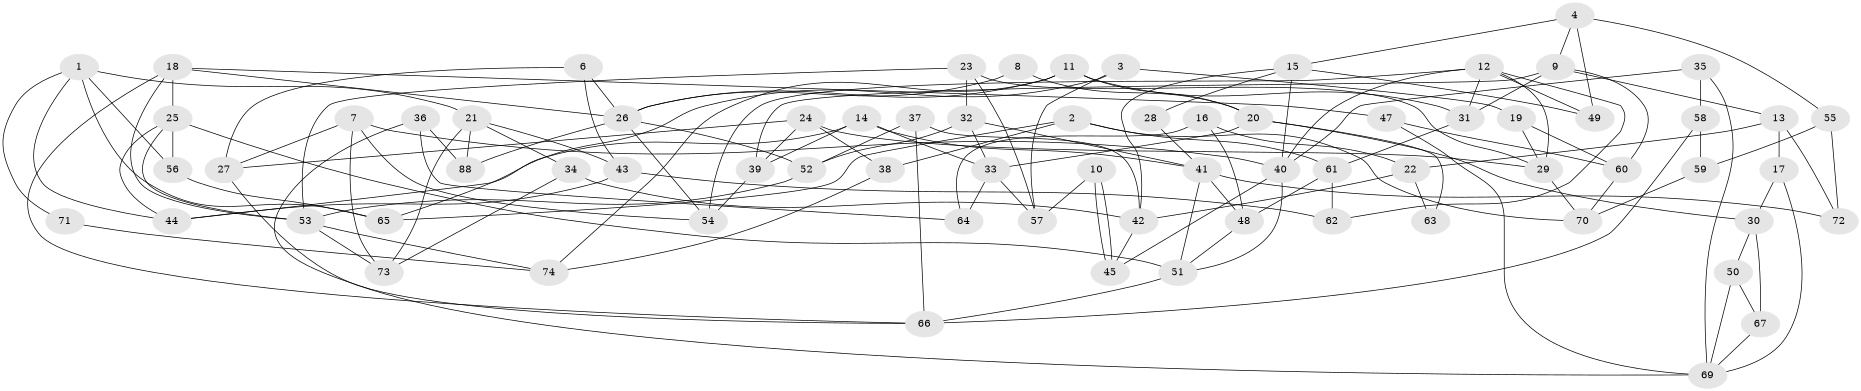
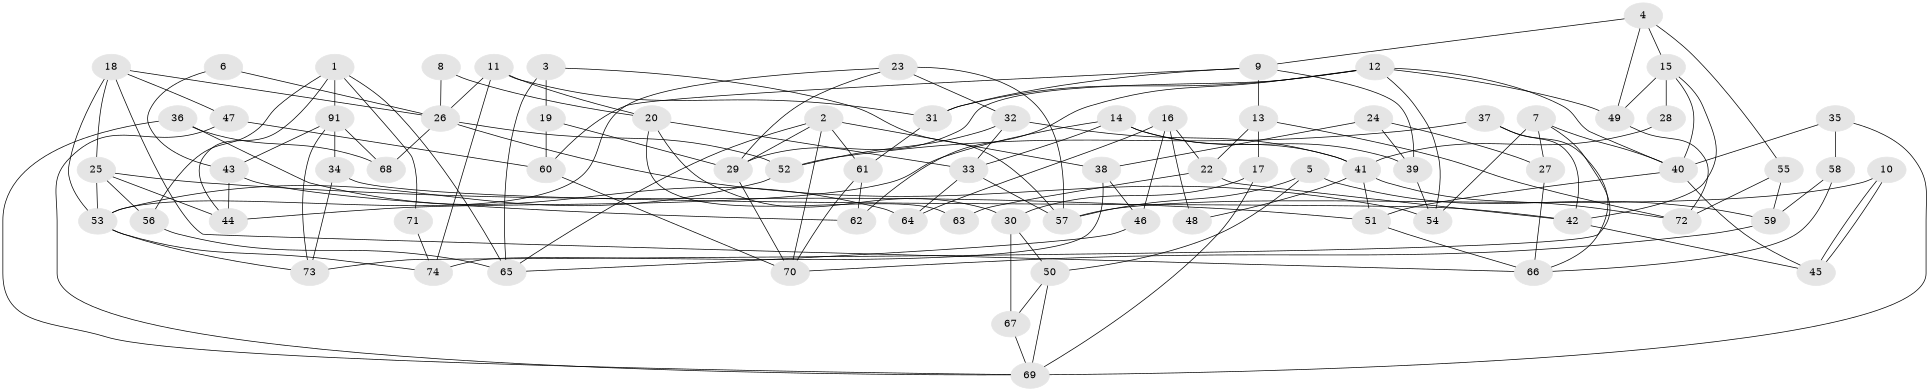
(349, 79) -> none
(472, 119) -> (335, 119)
none -> (1696, 148)
(1243, 152) -> (779, 144)
(466, 170) -> (386, 170)
none -> (1310, 170)
(1276, 202) -> (826, 215)
none -> (1141, 221)
(1211, 247) -> none
